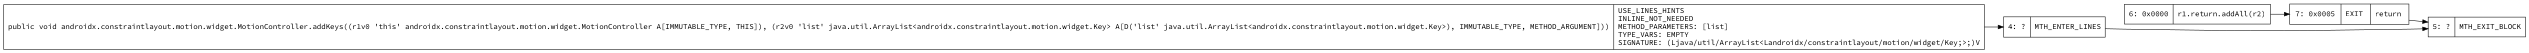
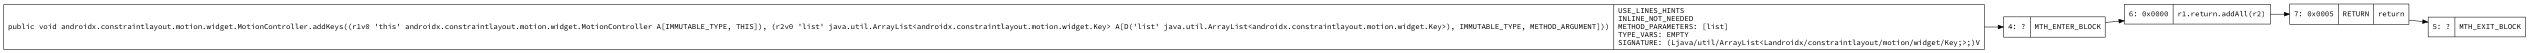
(2354, 14) -> (2356, 14)
(2068, 27) -> (2068, 27)
(2264, 31) -> (2112, 22)
